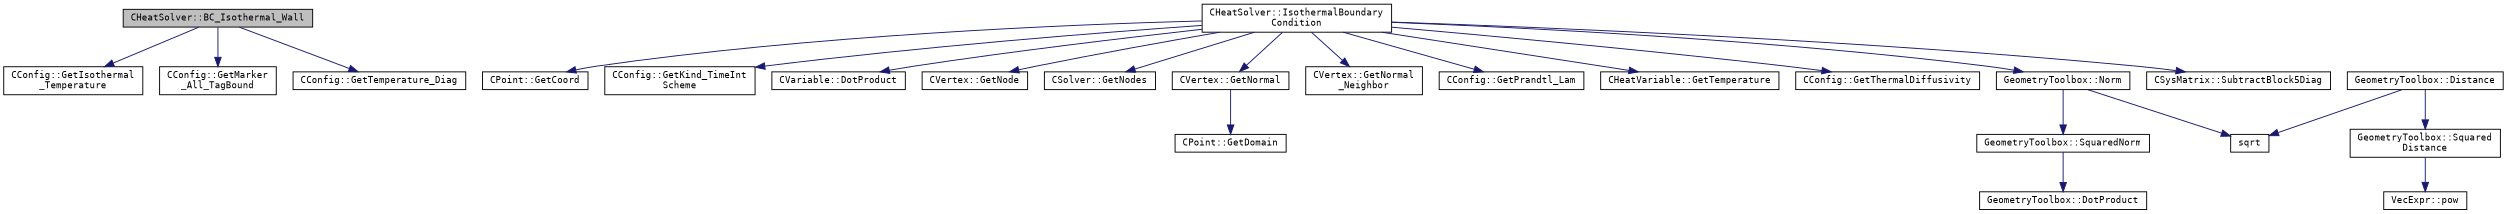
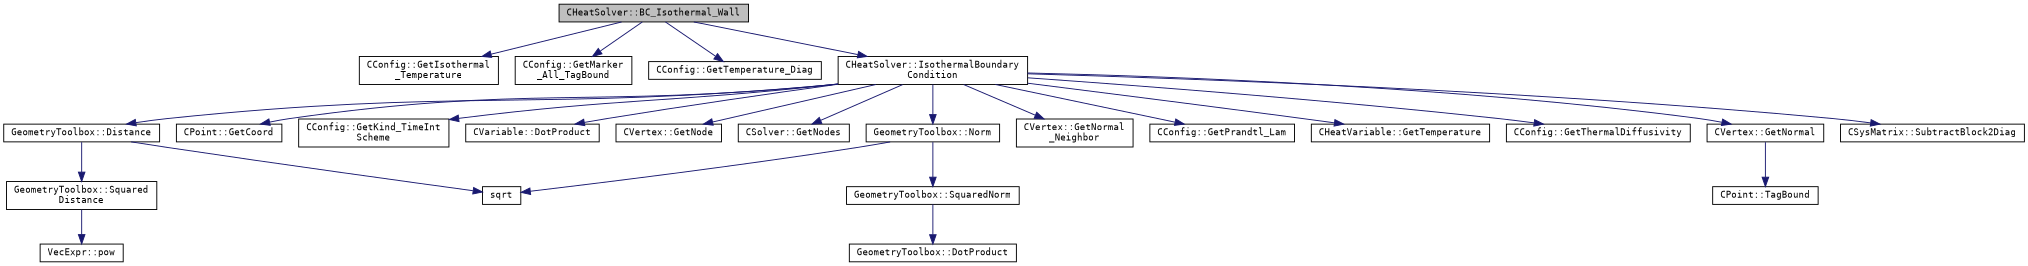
none -> (776, 38)
(2239, 81) -> (1932, 133)
none -> (346, 105)
(1231, 143) -> (1765, 196)
